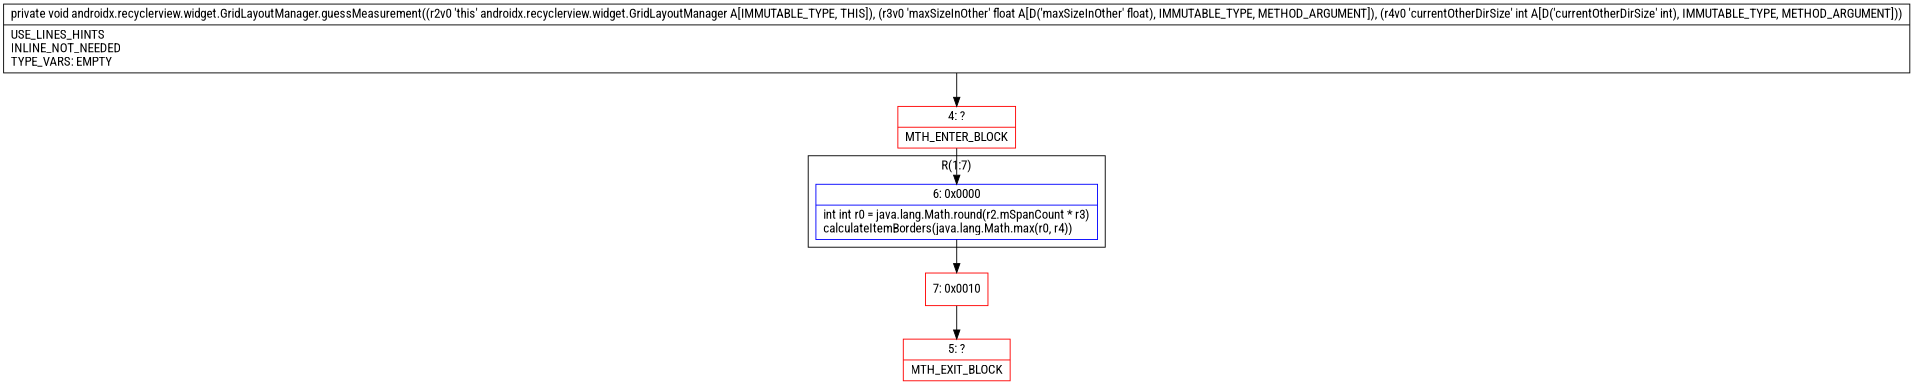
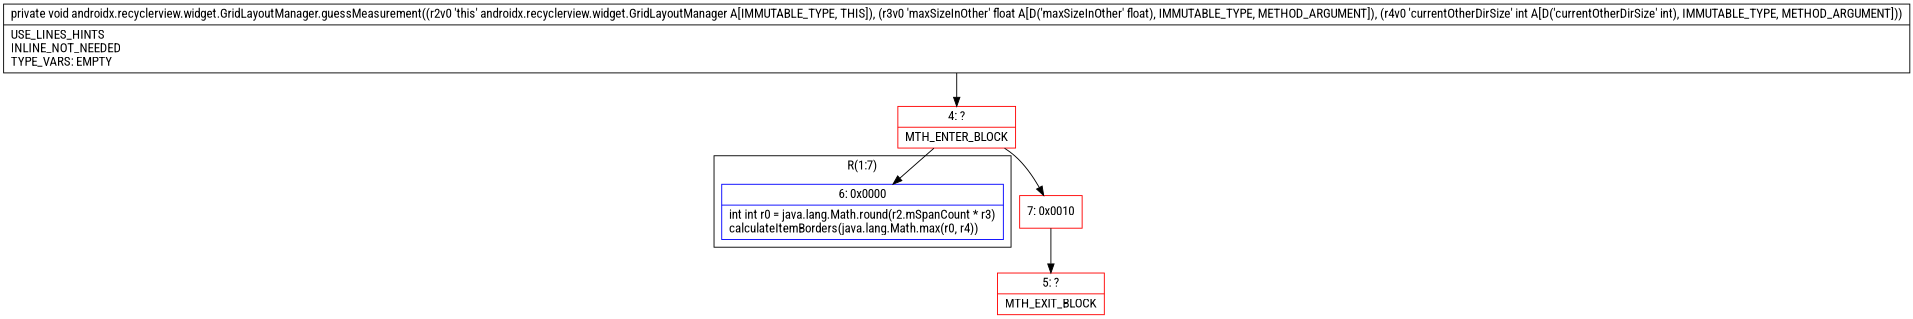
(957, 253) -> (1024, 166)
